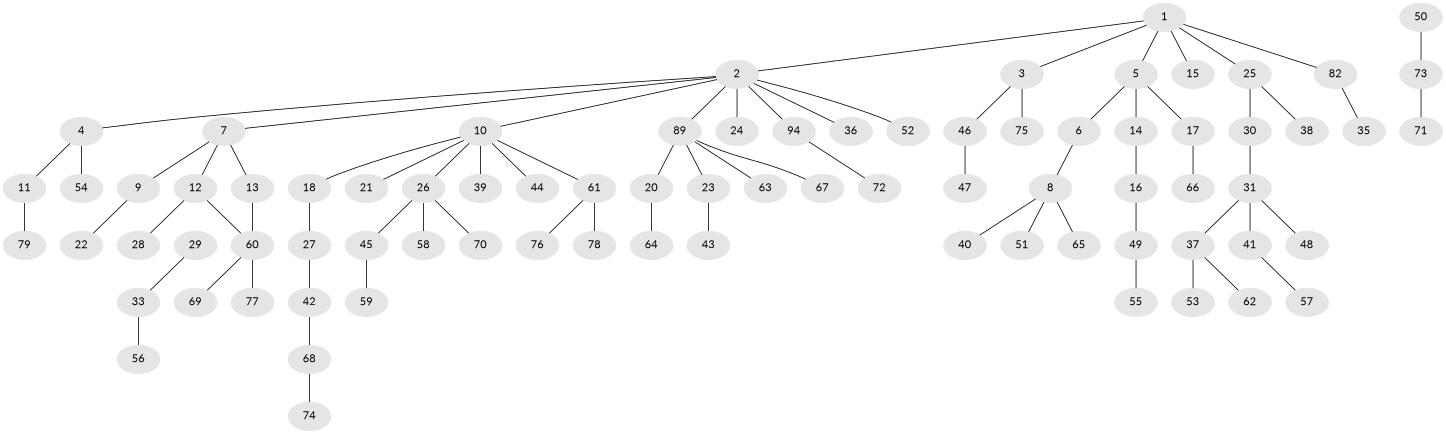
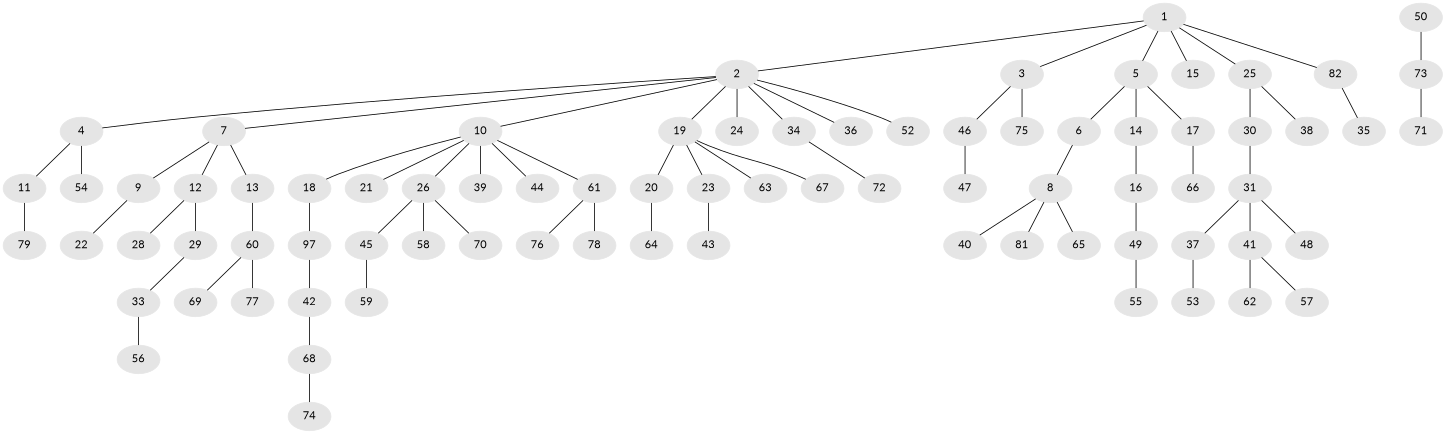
(680, 131) -> (680, 131)
(794, 131) -> (794, 131)
(224, 217) -> (196, 217)
(310, 245) -> (310, 245)
(1022, 245) -> (1022, 245)
(1221, 274) -> (1250, 274)
